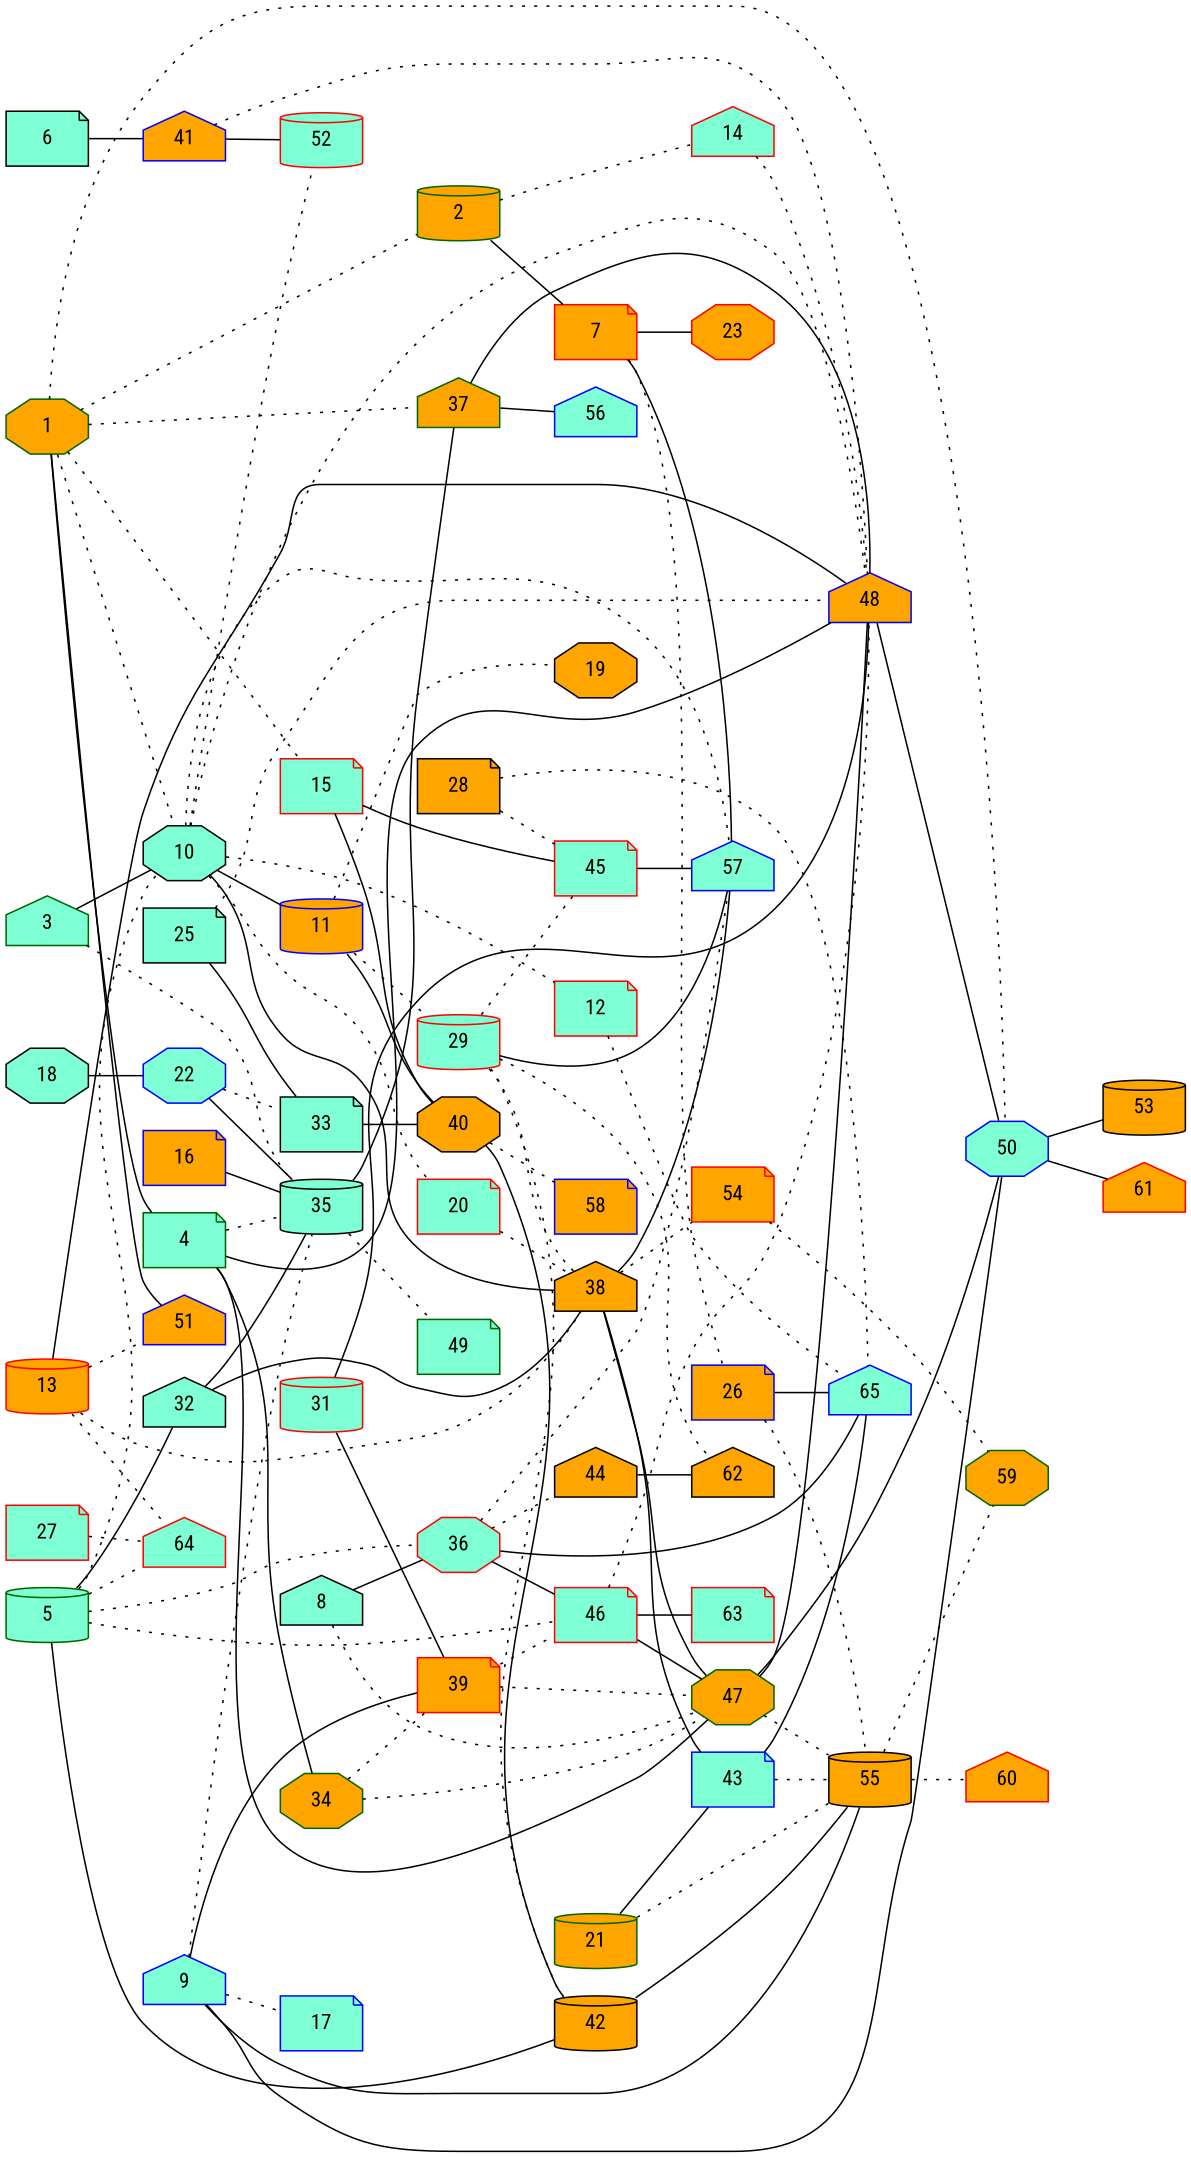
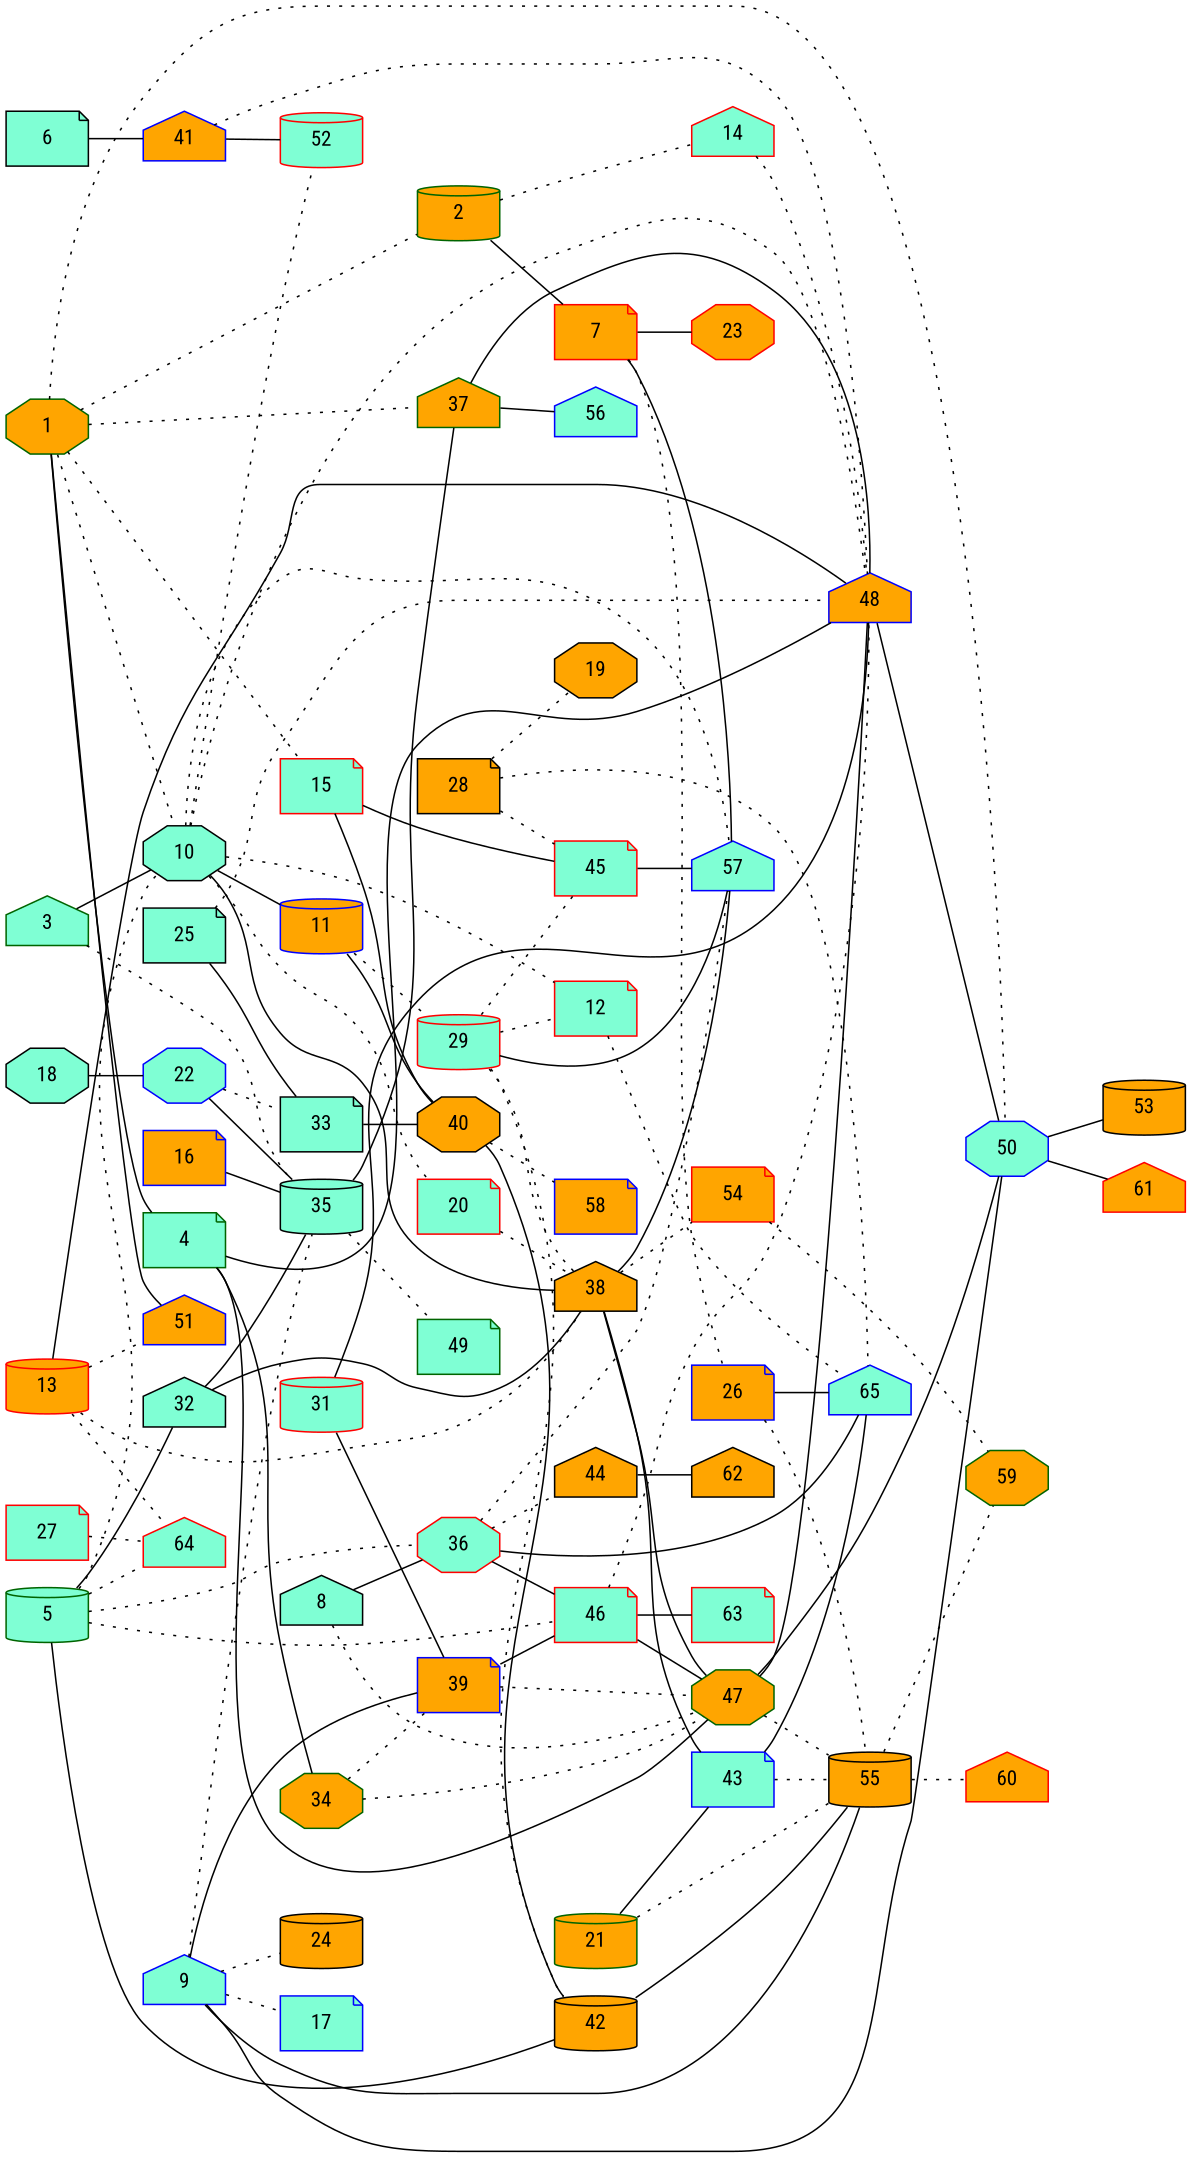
(402, 730) -> (531, 725)
(651, 1192) -> (527, 1025)
(253, 1223) -> none
(527, 1650) -> (527, 1650)
(459, 1685) -> (459, 1685)
none -> (321, 1941)
